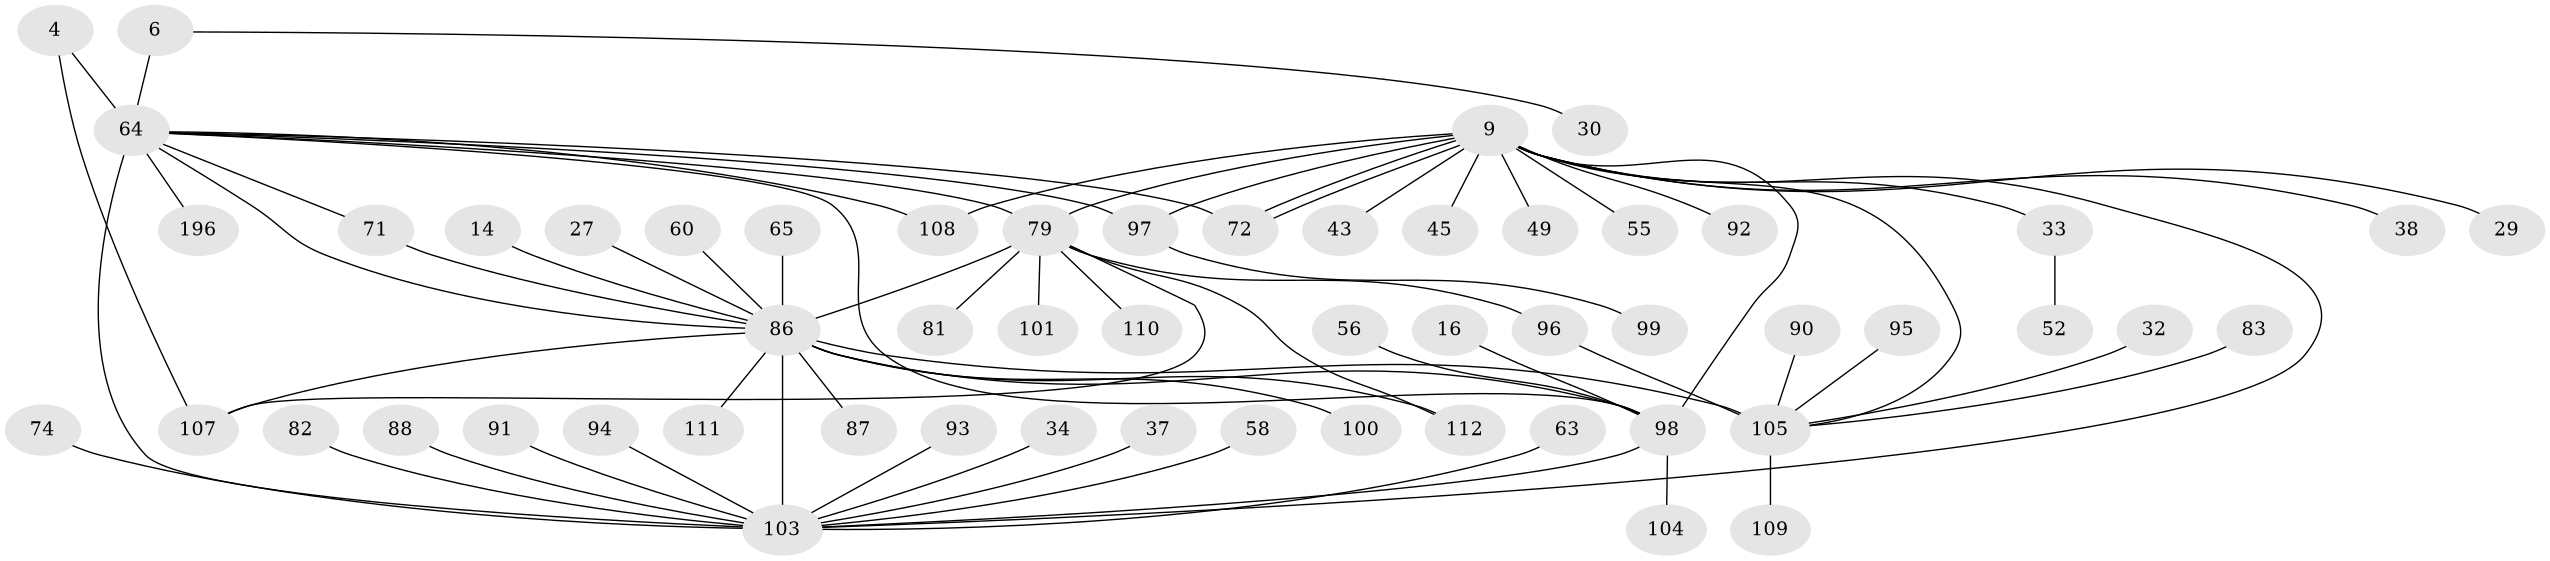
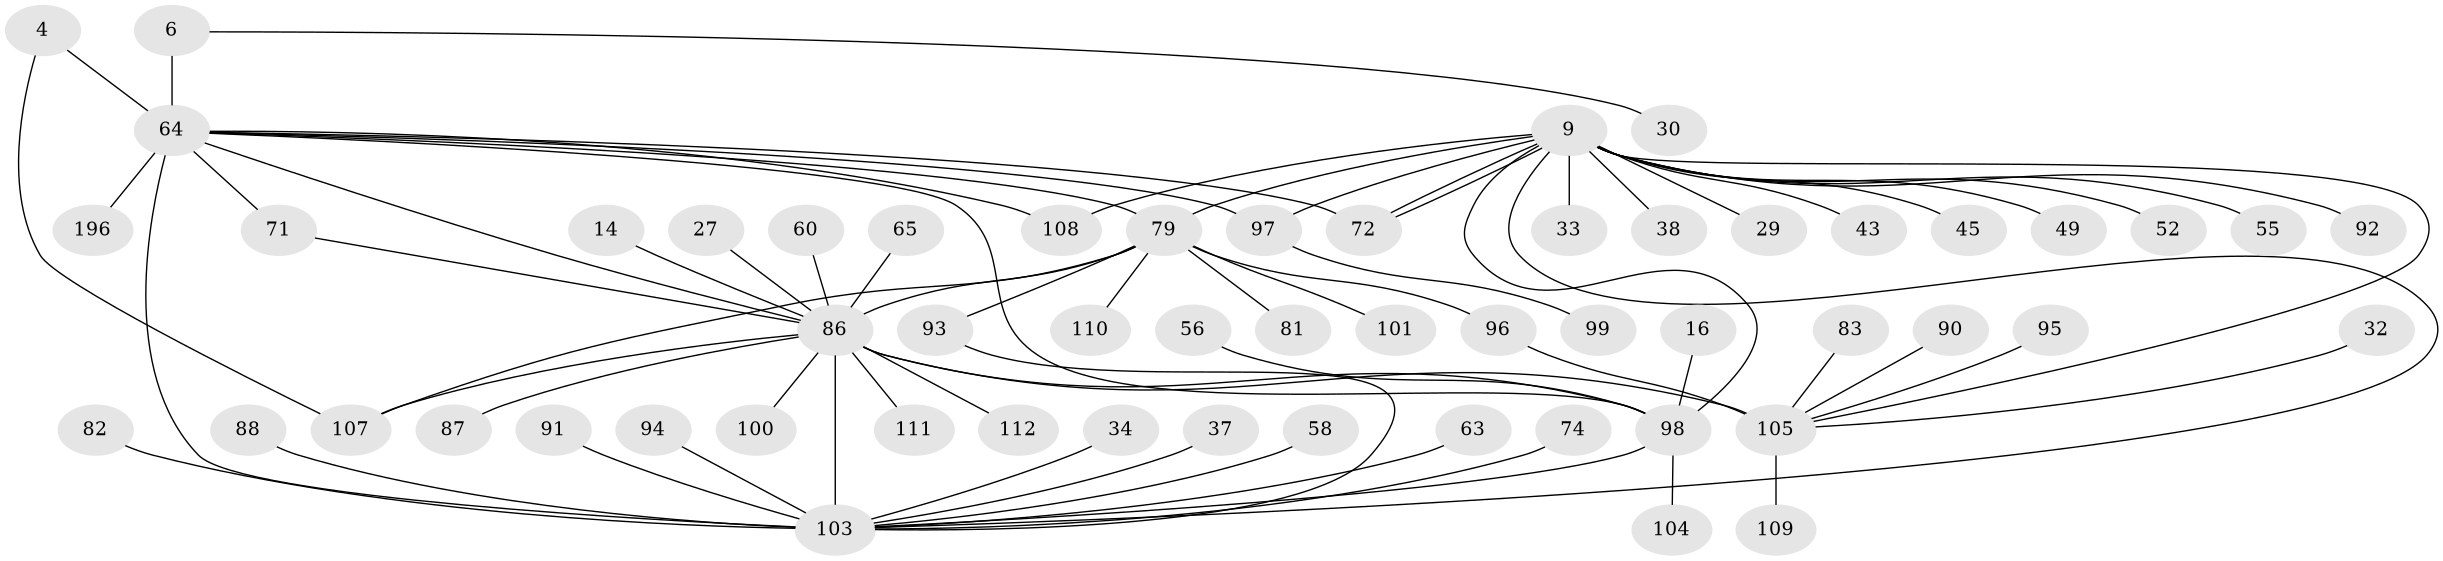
(2055, 280) -> (1869, 180)
(1259, 318) -> (1051, 282)
